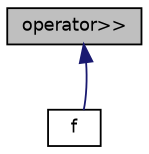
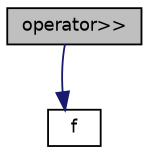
(86, 86) -> (62, 68)
